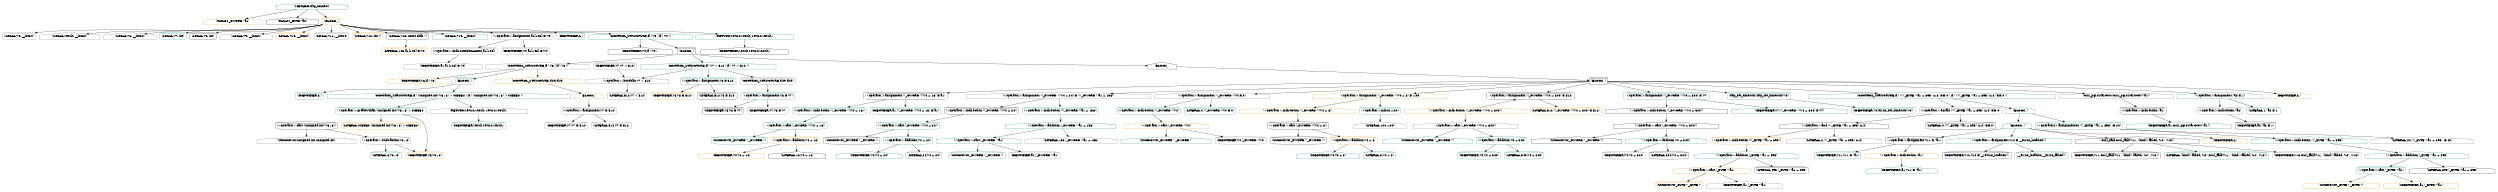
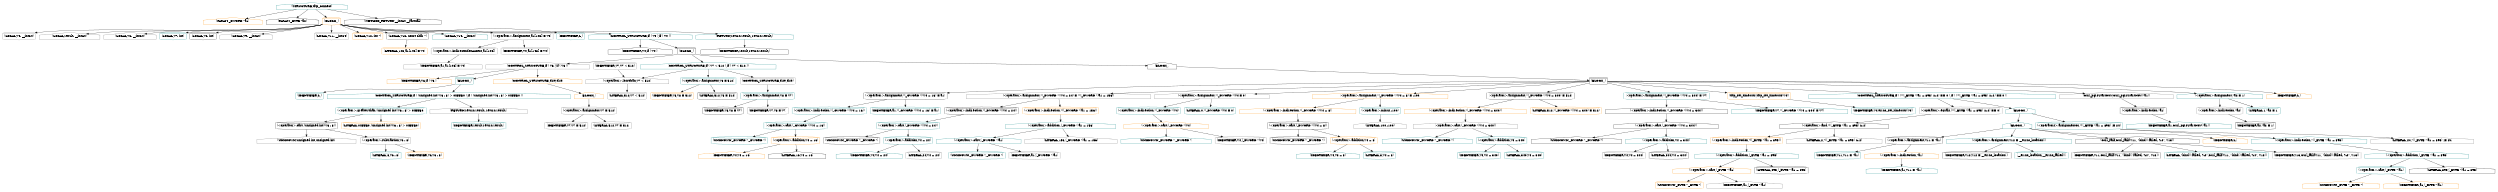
(312, 6) -> (312, 6)
none -> (393, 21)
(293, 36) -> none
(1759, 96) -> (1759, 96)
(1497, 104) -> (1497, 103)
(1061, 111) -> (1061, 111)
(425, 125) -> (345, 118)
(1961, 126) -> none
(1977, 155) -> (1977, 155)
